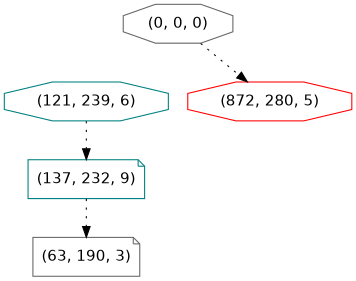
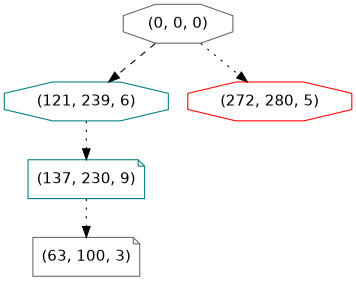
none -> (136, 59)
(270, 101) -> (270, 101)
(86, 179) -> (86, 179)
(86, 257) -> (86, 257)
